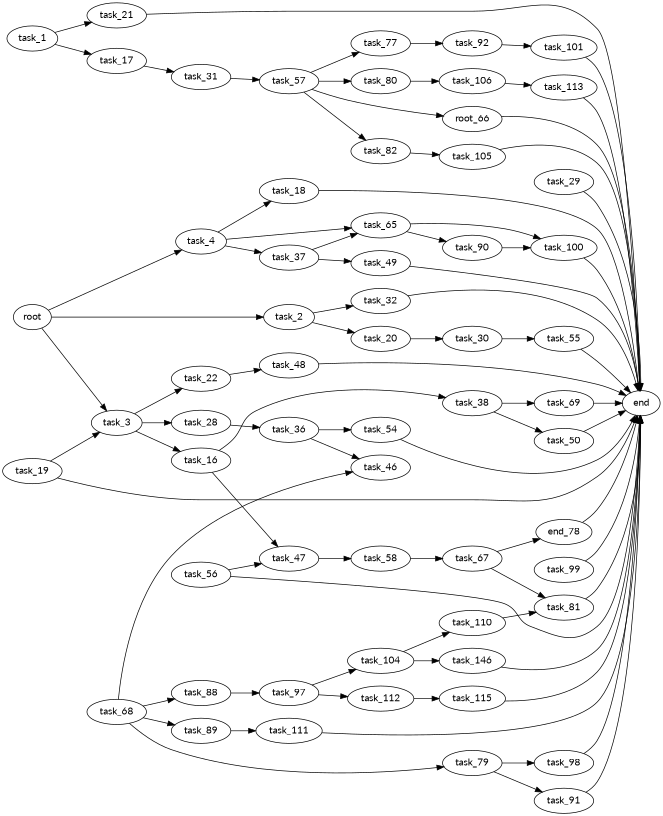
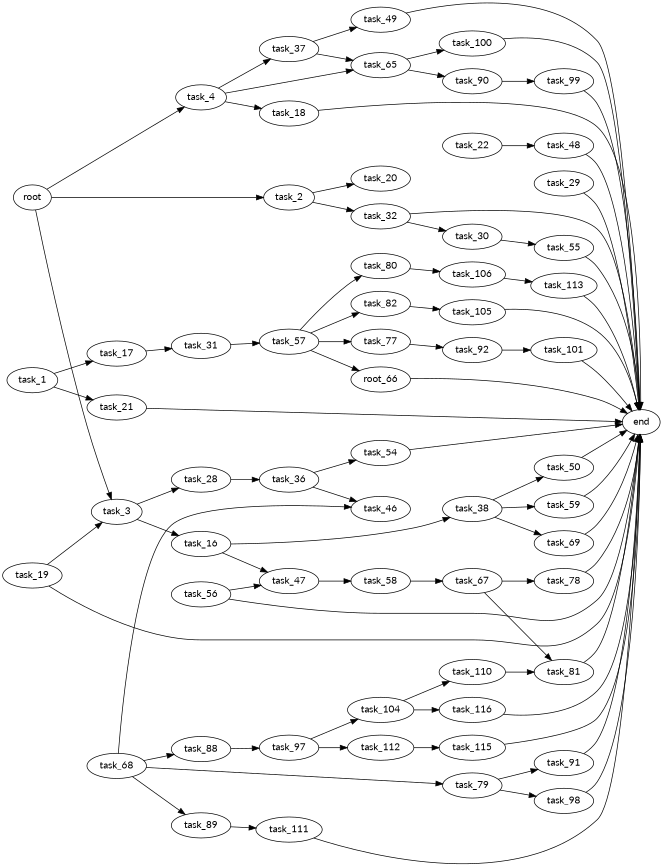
(513, 248) -> (515, 81)
(423, 339) -> (423, 226)
(155, 403) -> none
none -> (564, 505)
(564, 532) -> (564, 581)
(472, 661) -> (472, 710)
